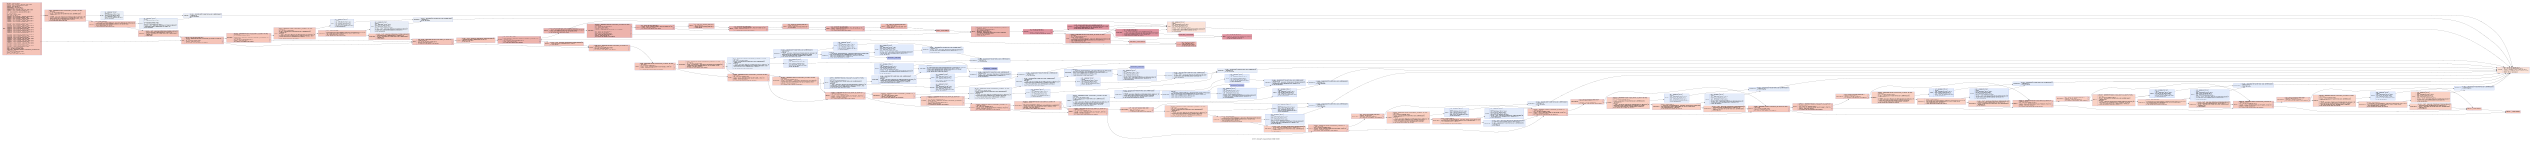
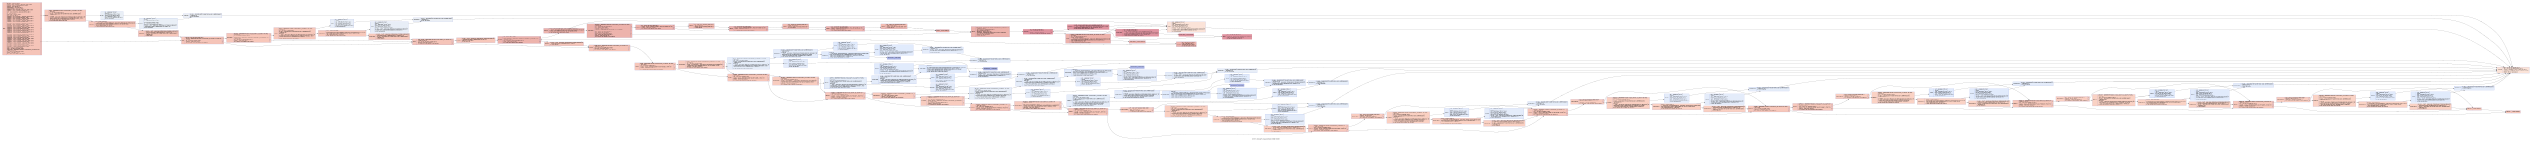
(2431, 97) -> (2431, 97)
(1504, 123) -> (1504, 123)
